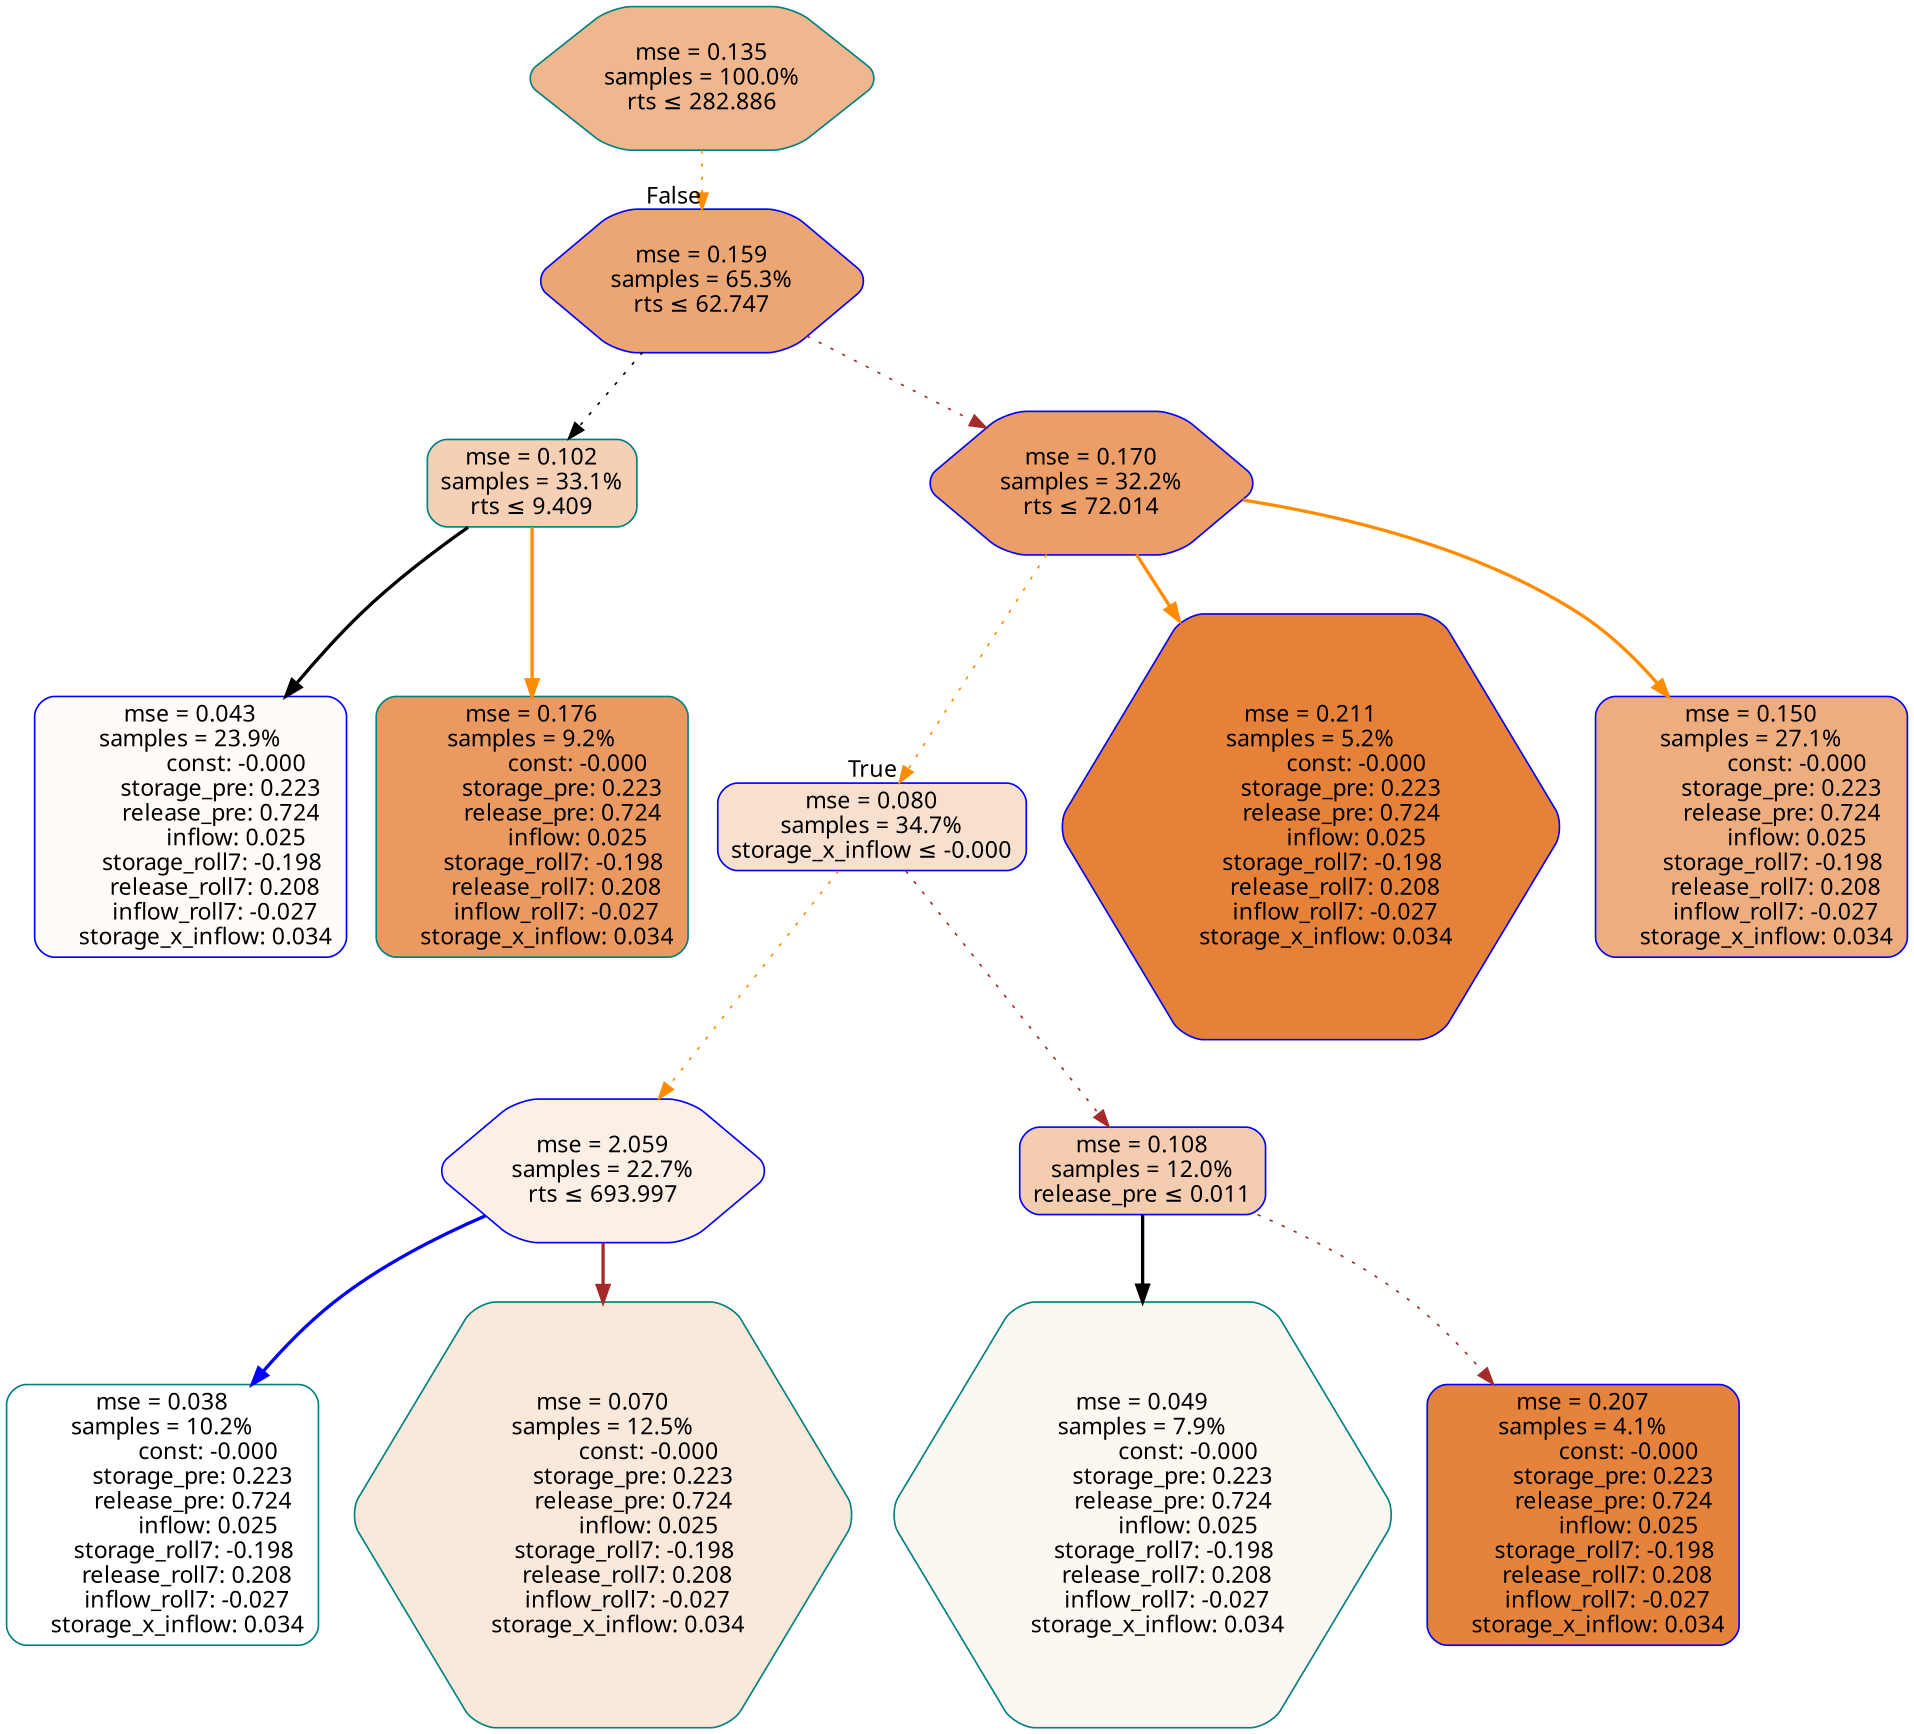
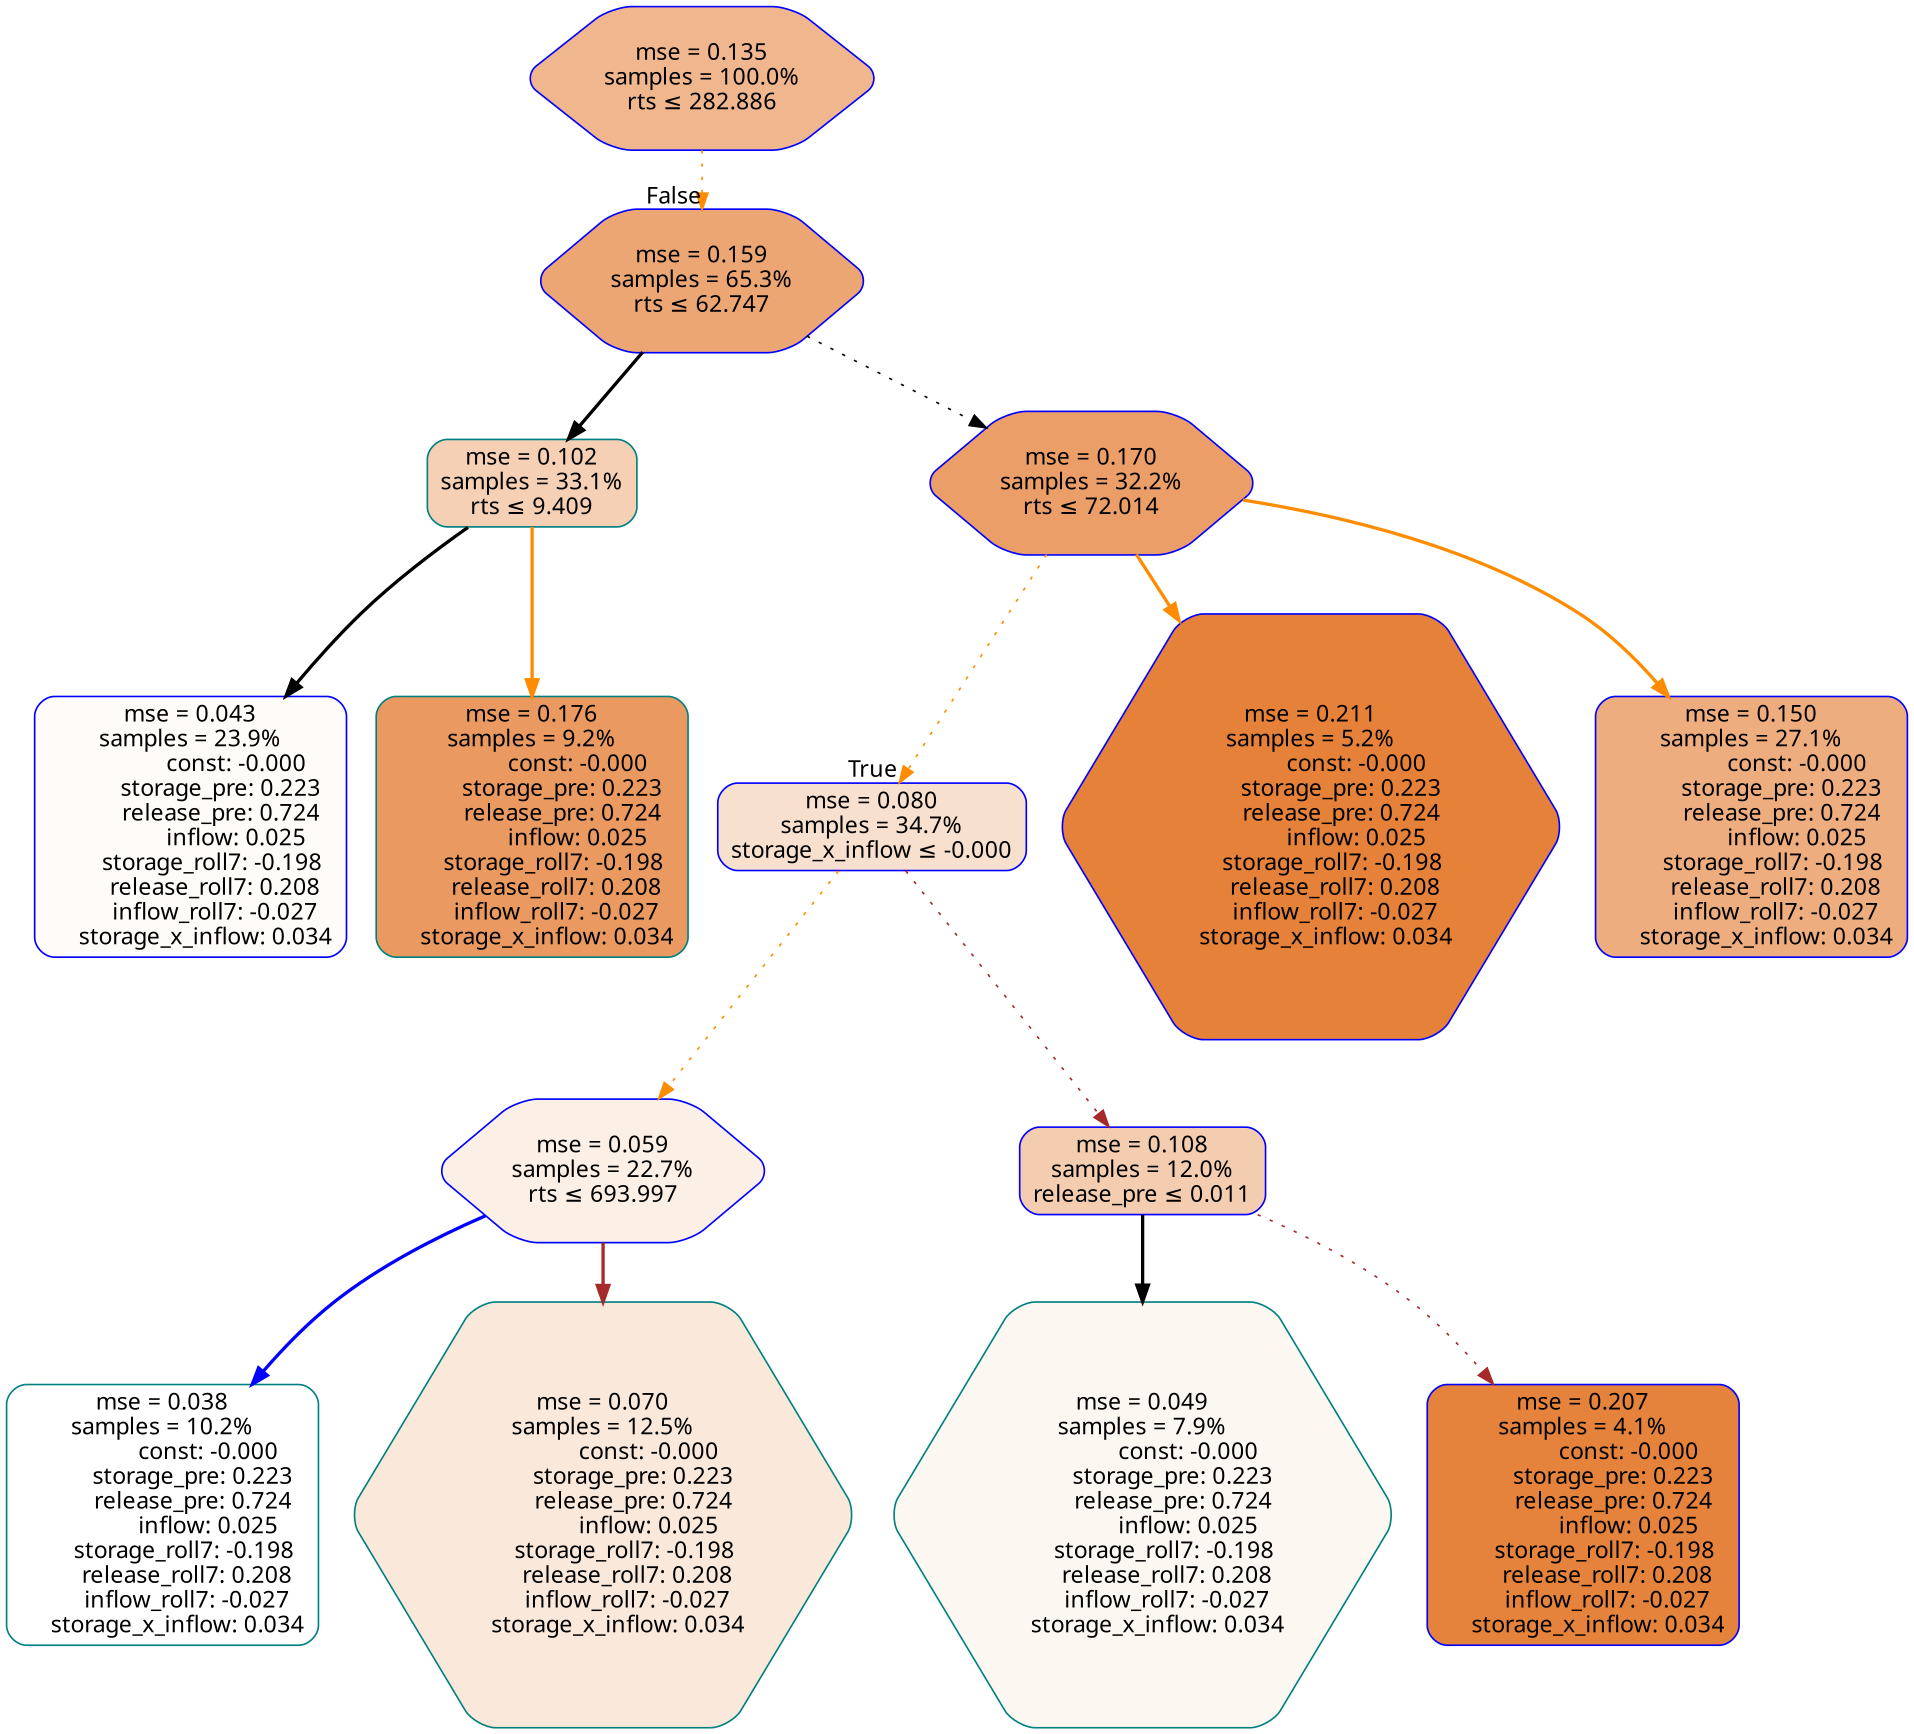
(702, 78) -> (702, 78)
(889, 378) -> (889, 378)
(611, 389) -> (611, 389)
(603, 1171) -> (603, 1171)
